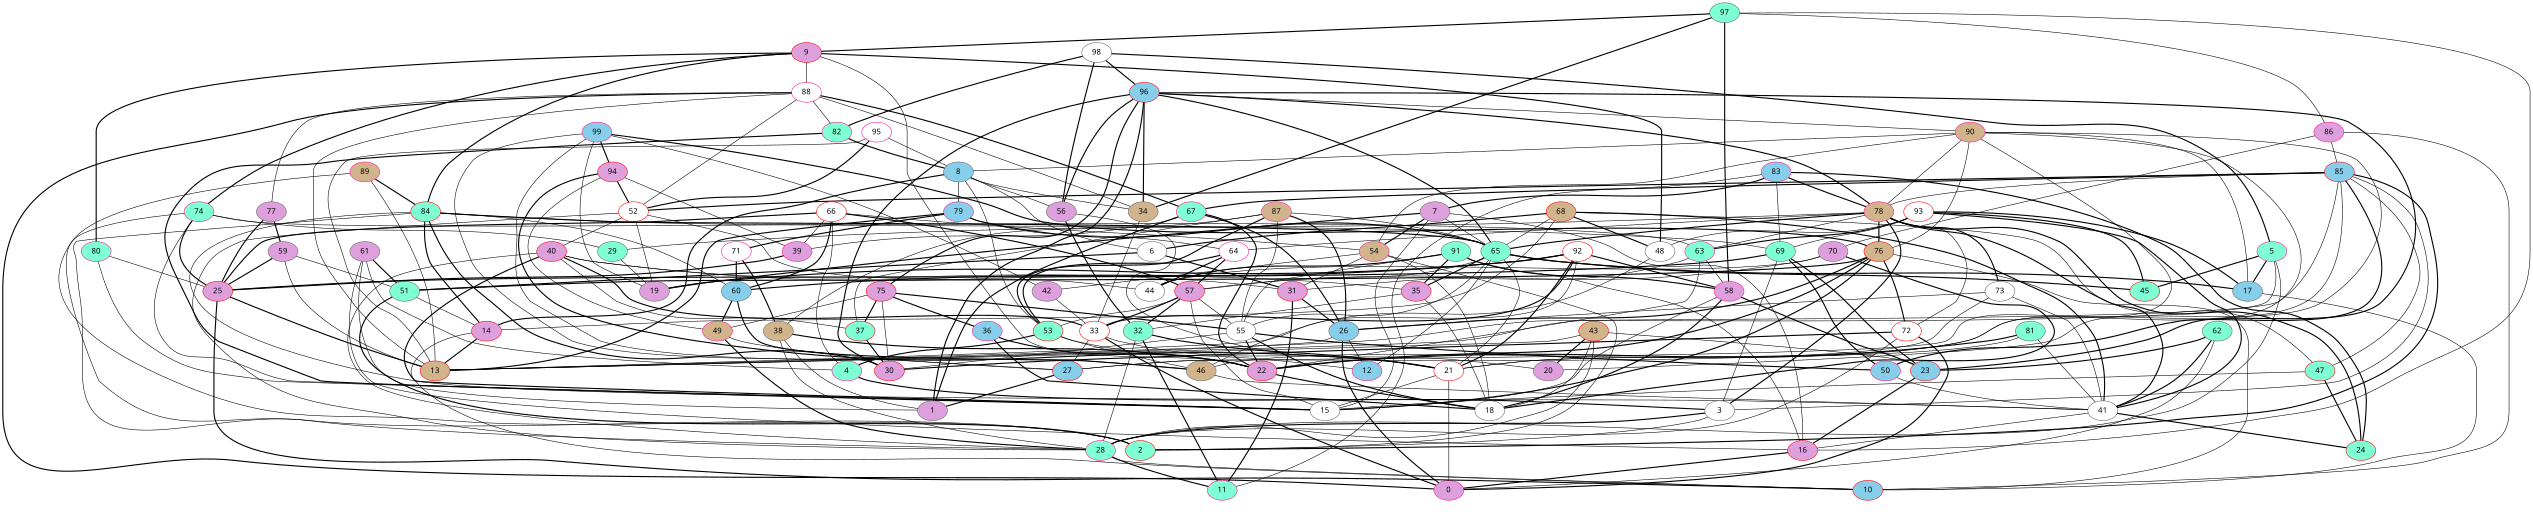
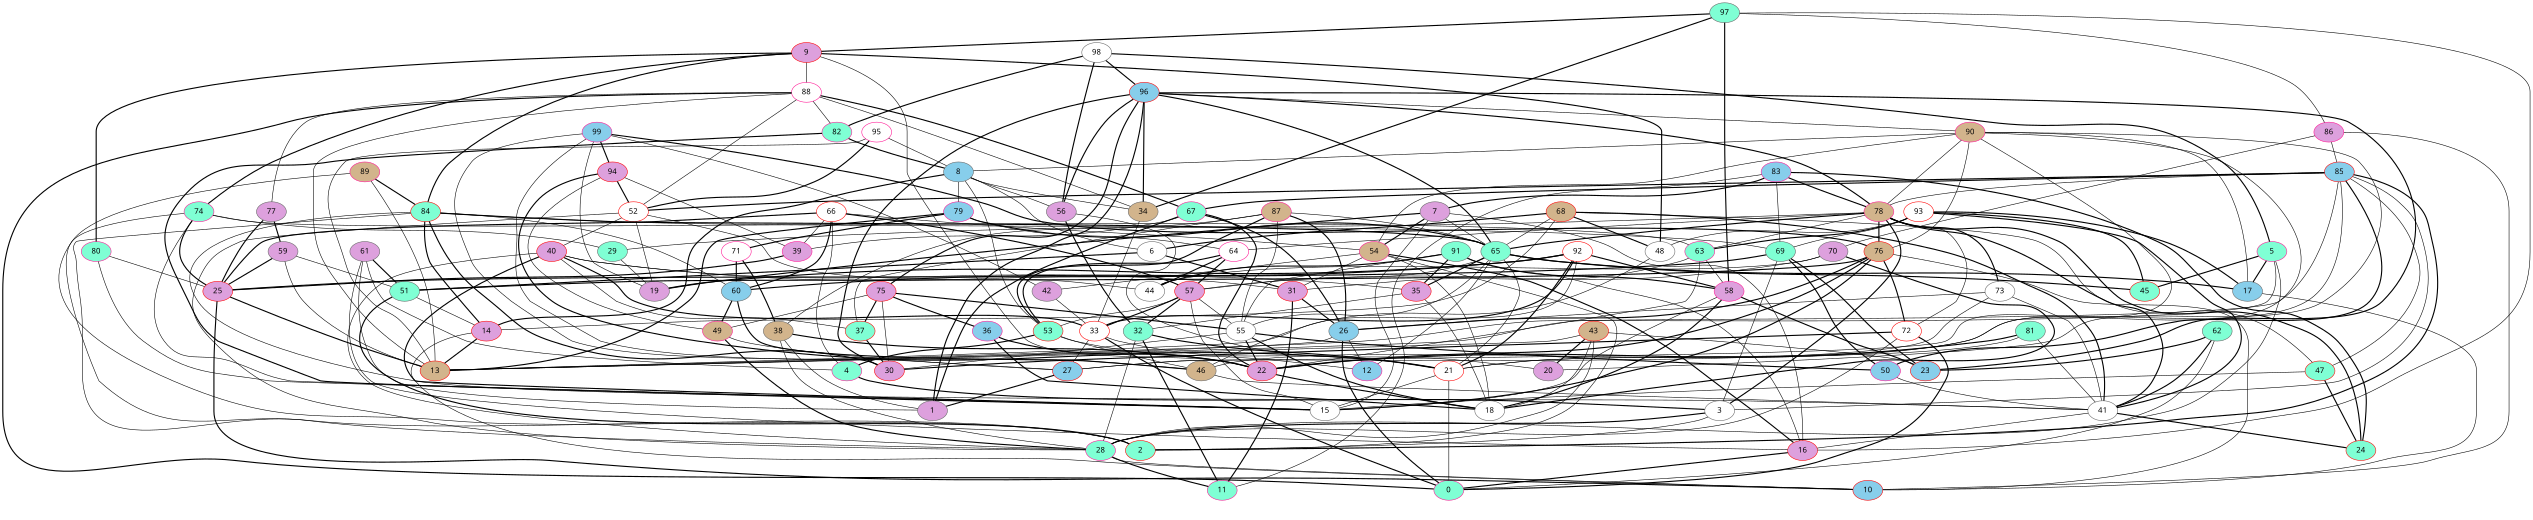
(1864, 411) -> (1597, 309)
(1449, 490) -> (1449, 490)
